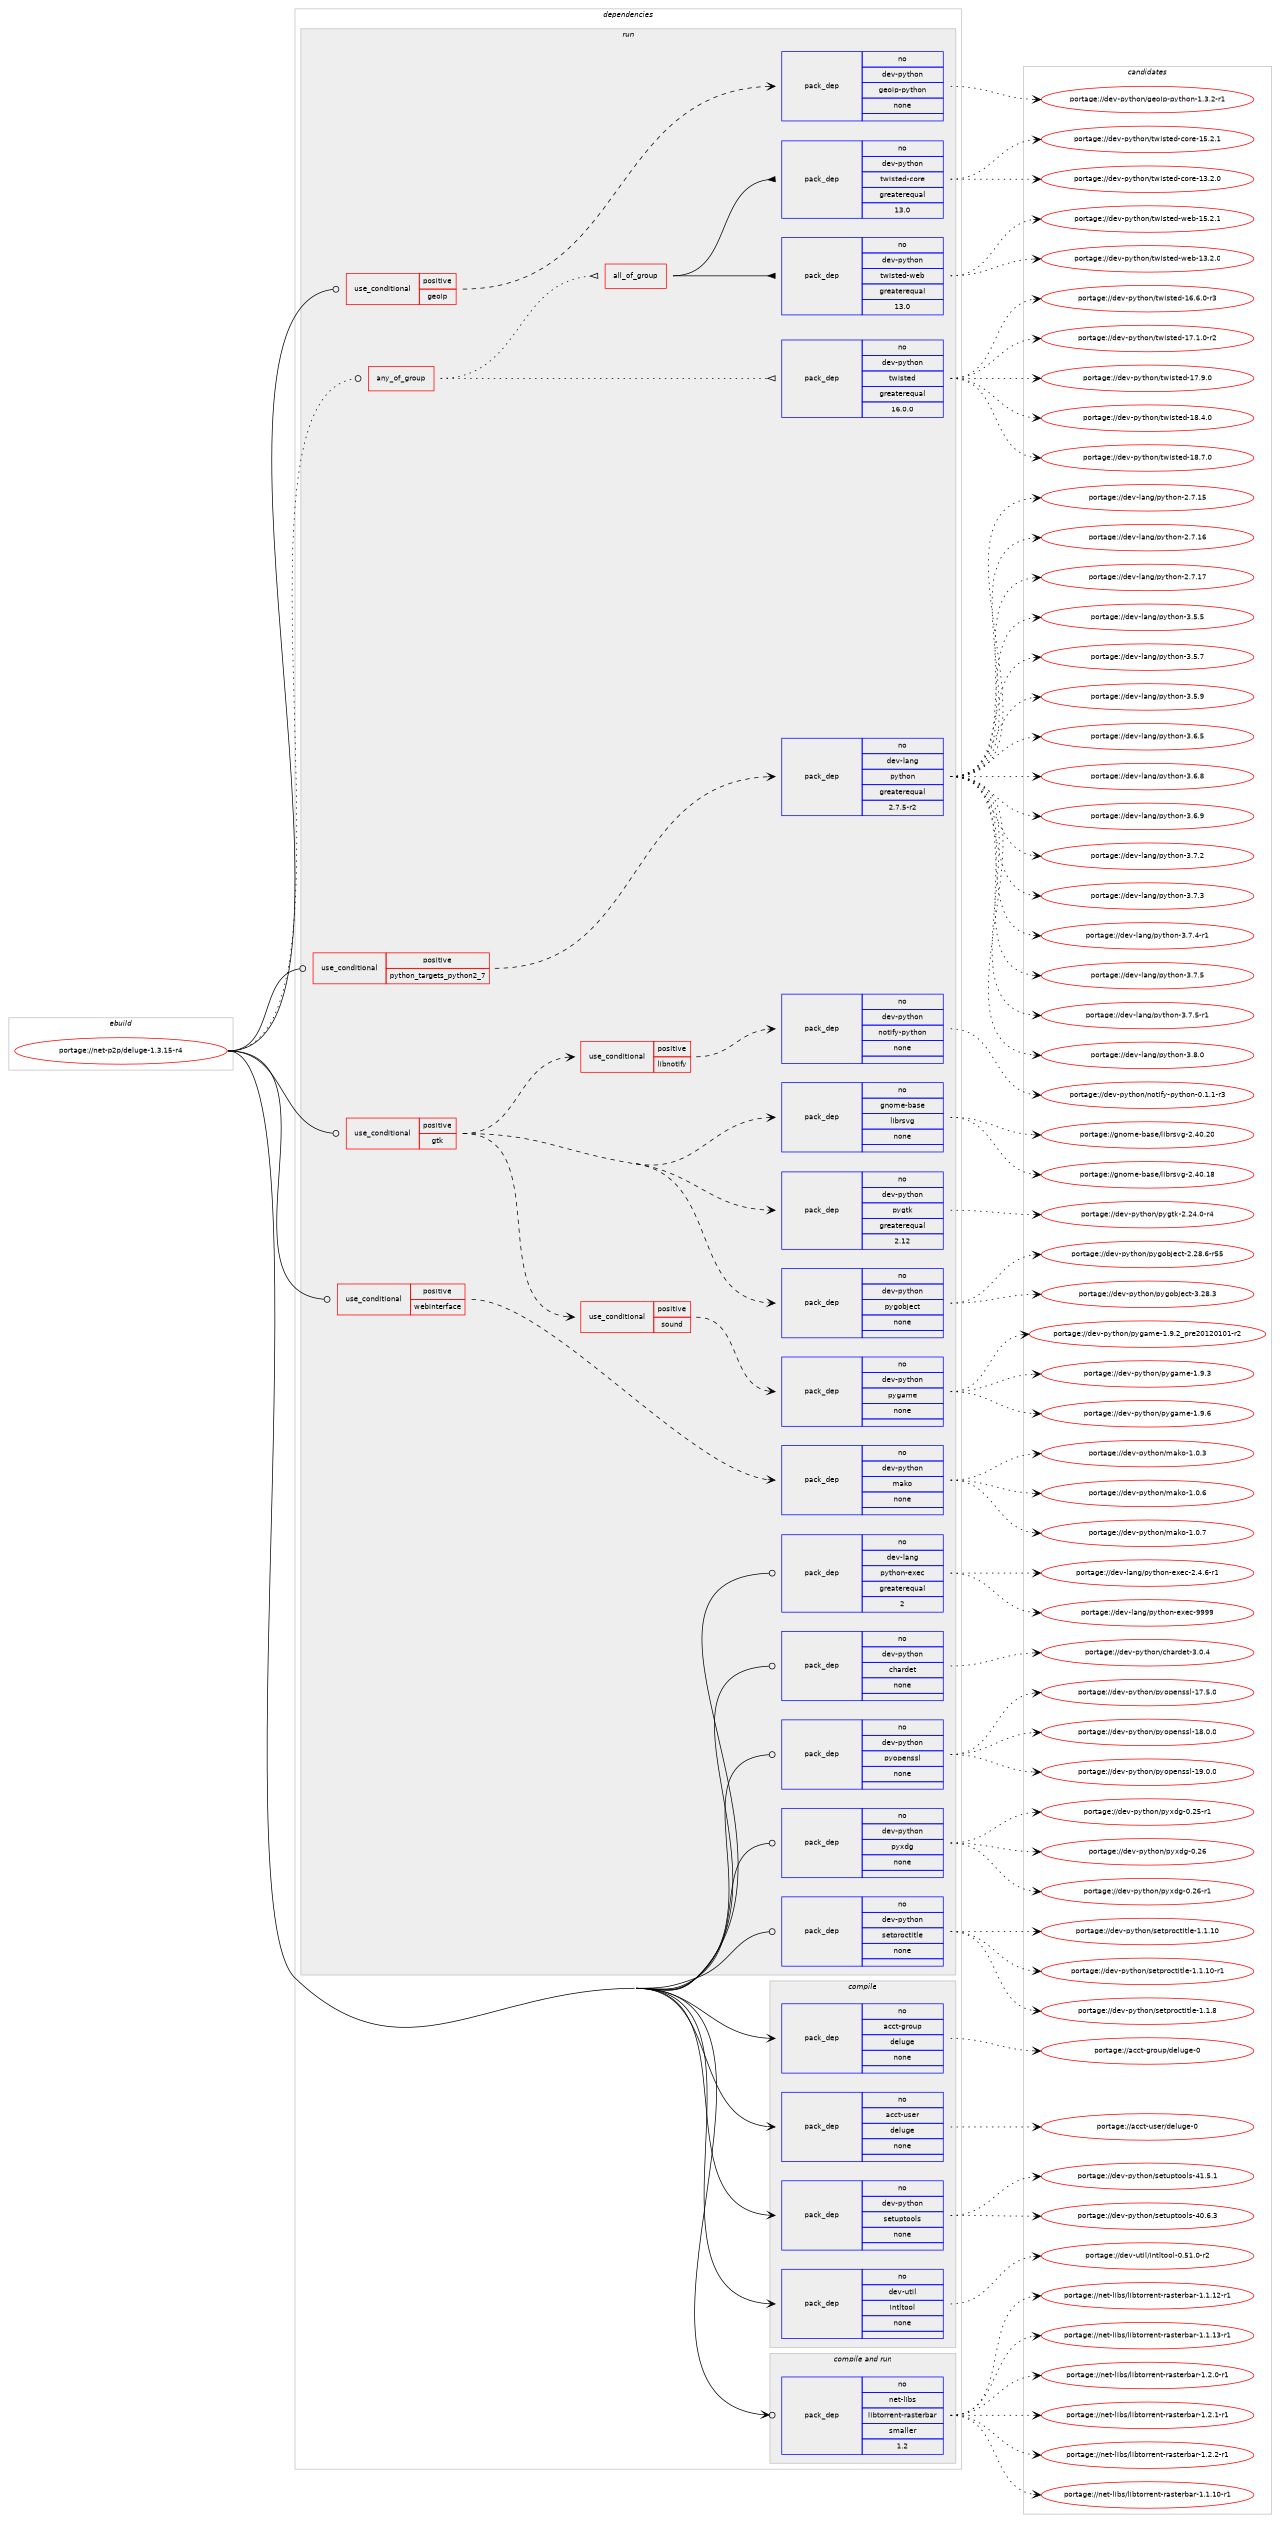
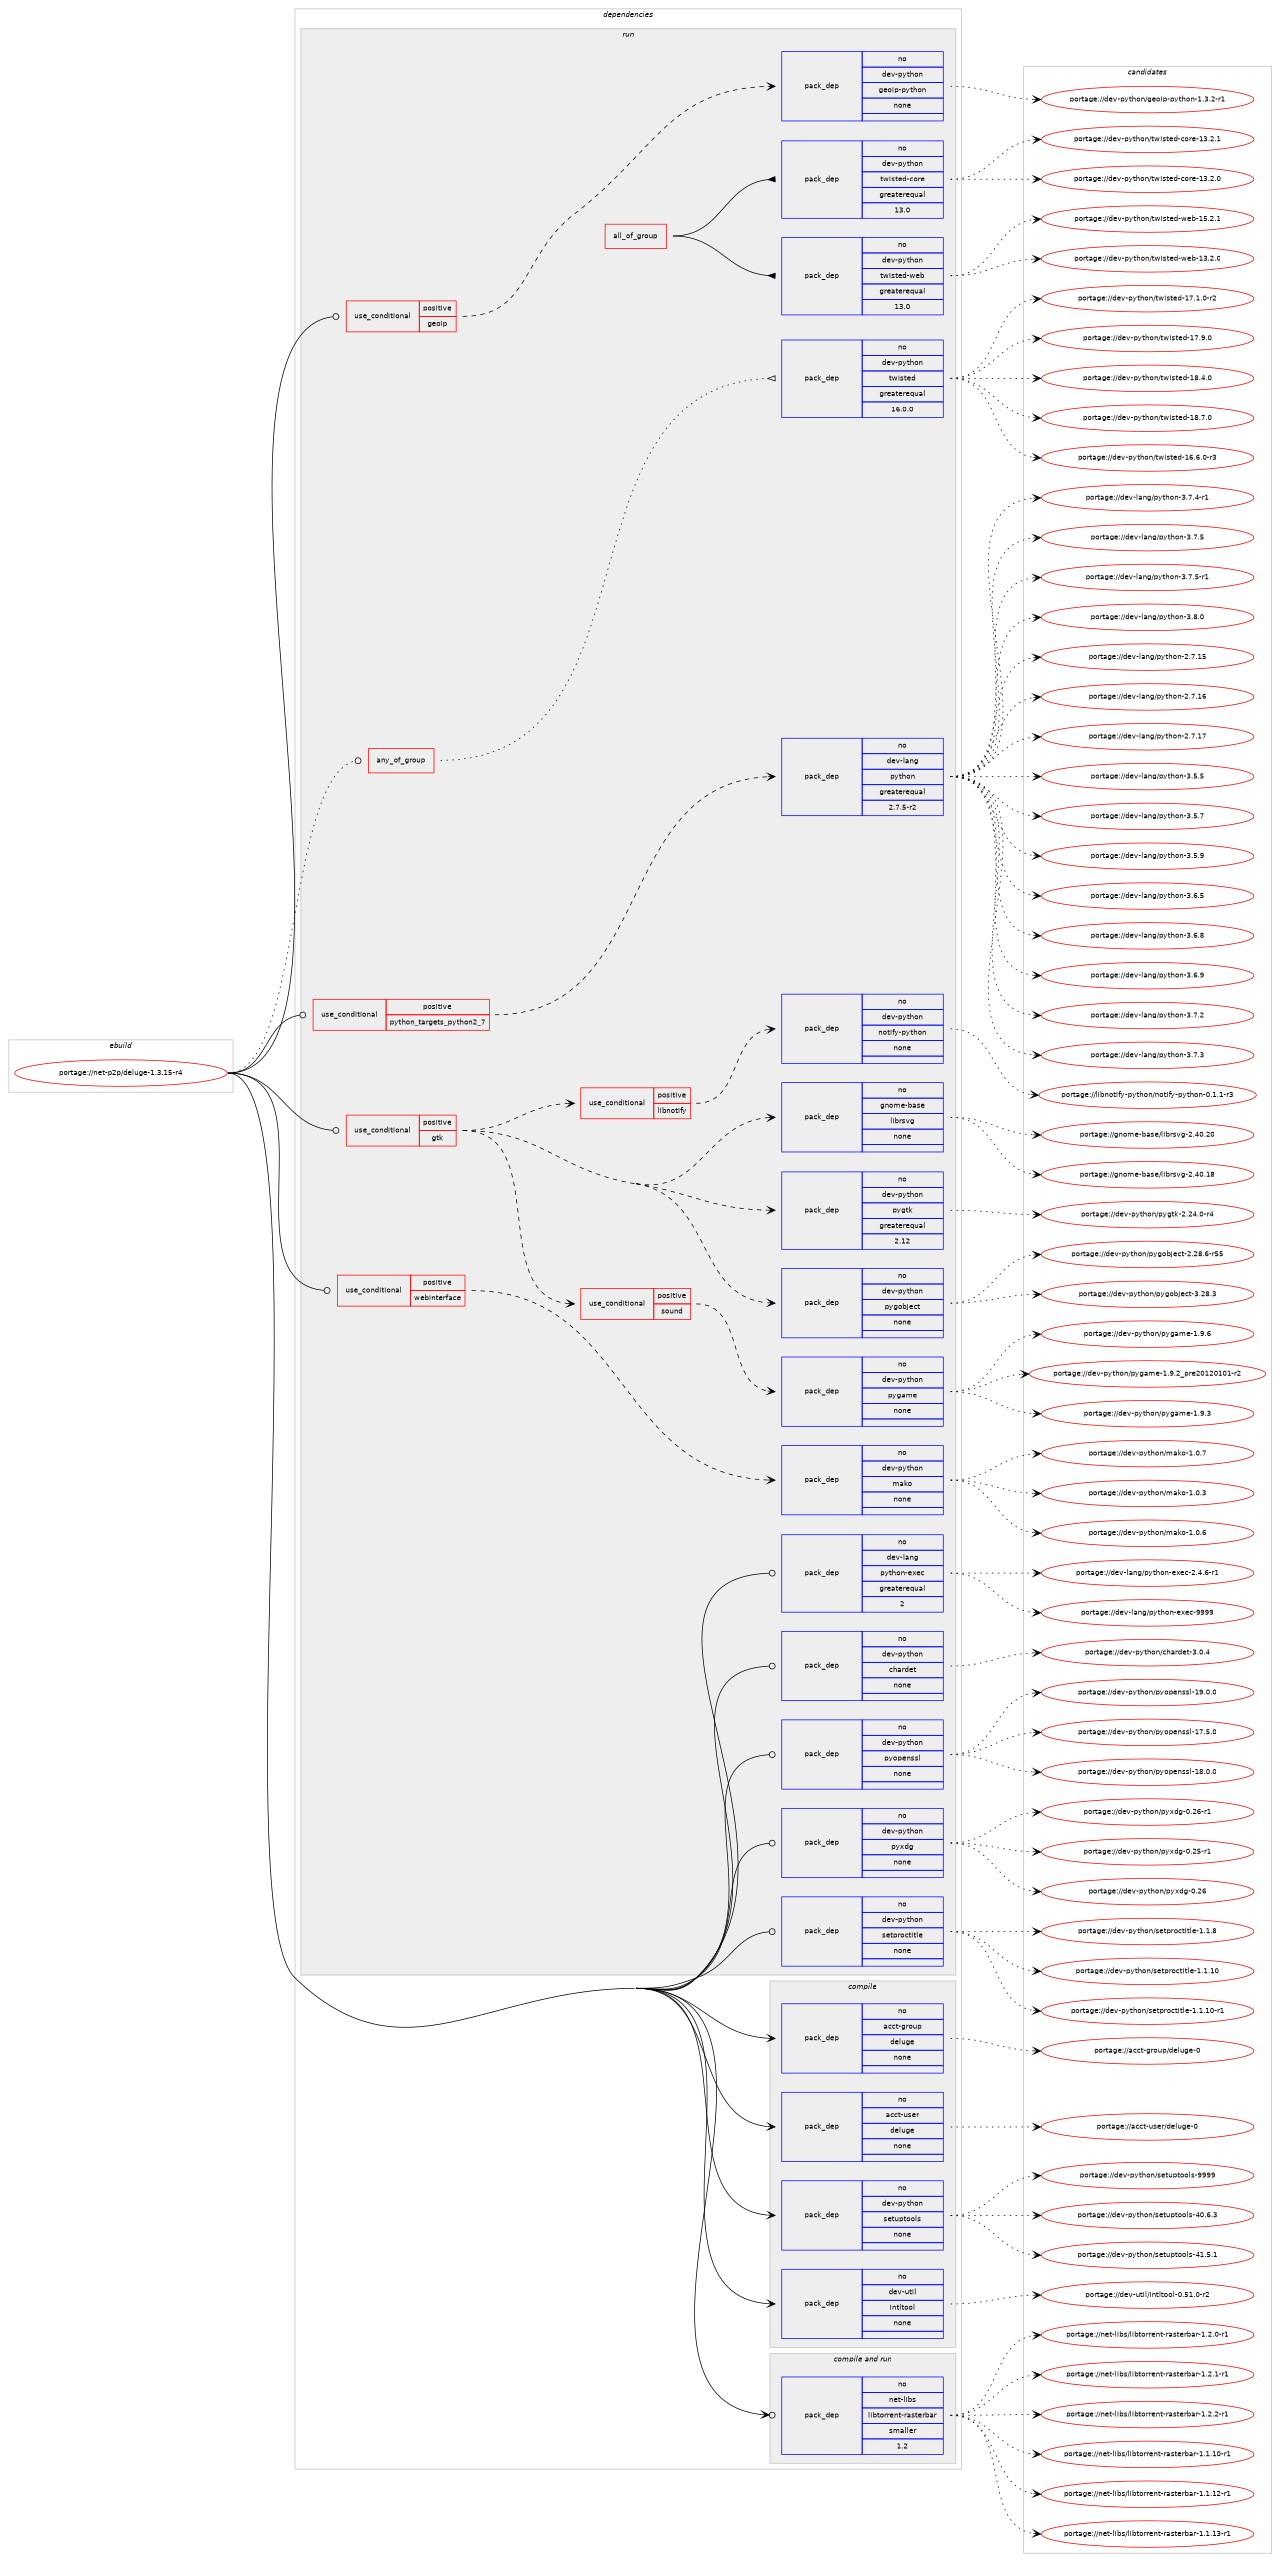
(1148, 139) -> (1148, 139)
(517, 330) -> none
(1148, 1095) -> (1148, 1095)
none -> (1148, 2176)
